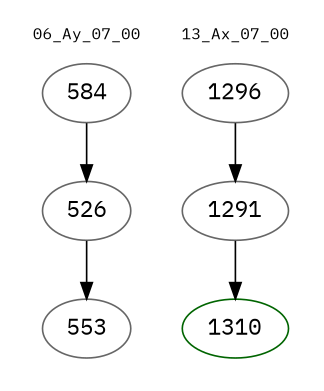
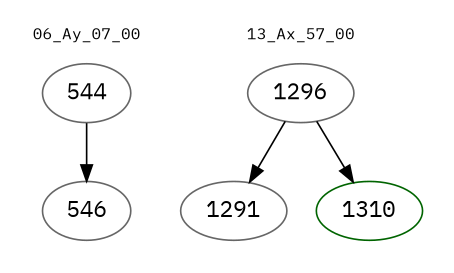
(236, 35) -> (302, 35)
(87, 93) -> (87, 93)
(87, 211) -> (87, 211)
(235, 262) -> (331, 145)
(87, 329) -> none
